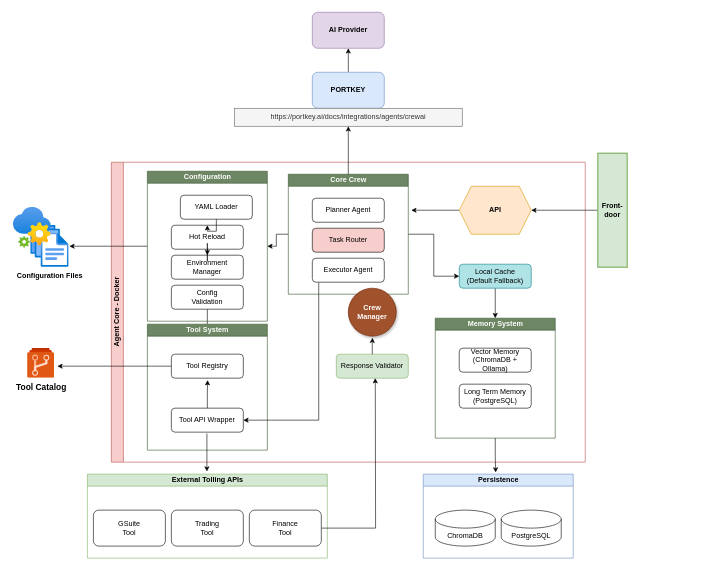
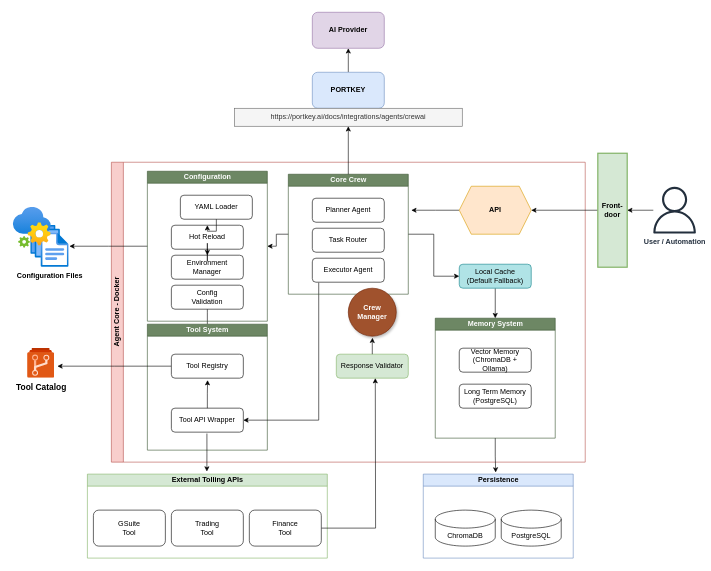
none -> (632, 210)
none -> (675, 210)
(348, 240) -> (348, 240)
